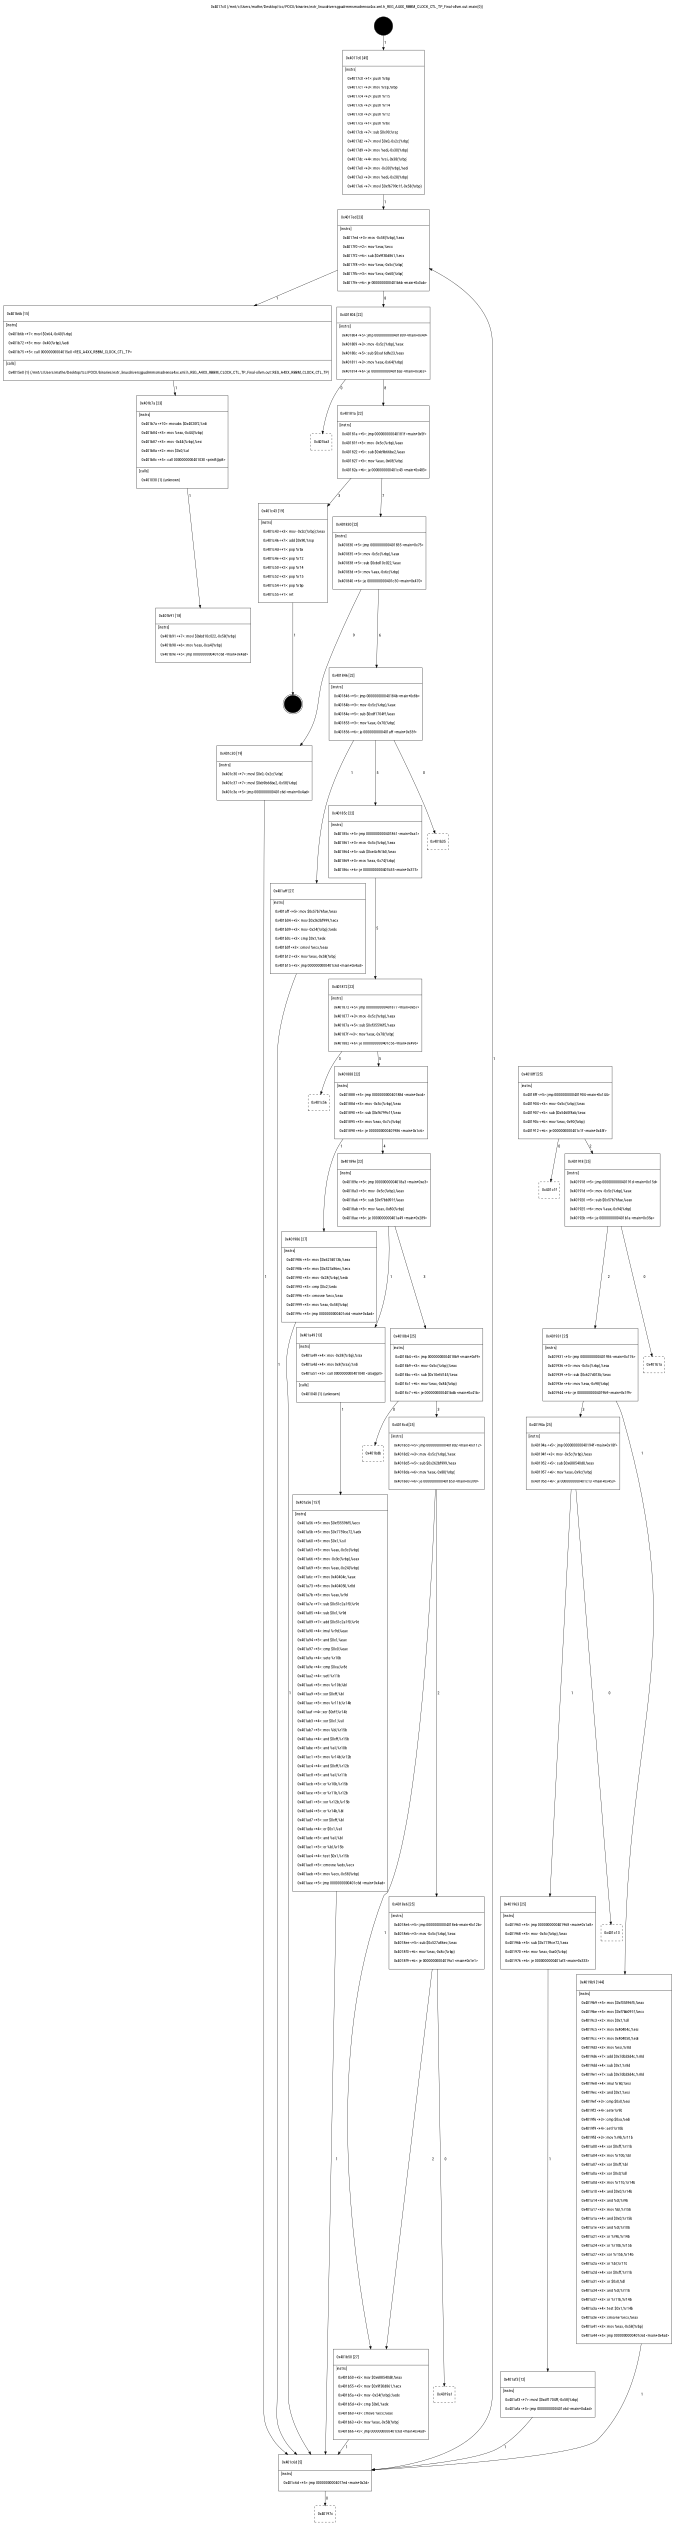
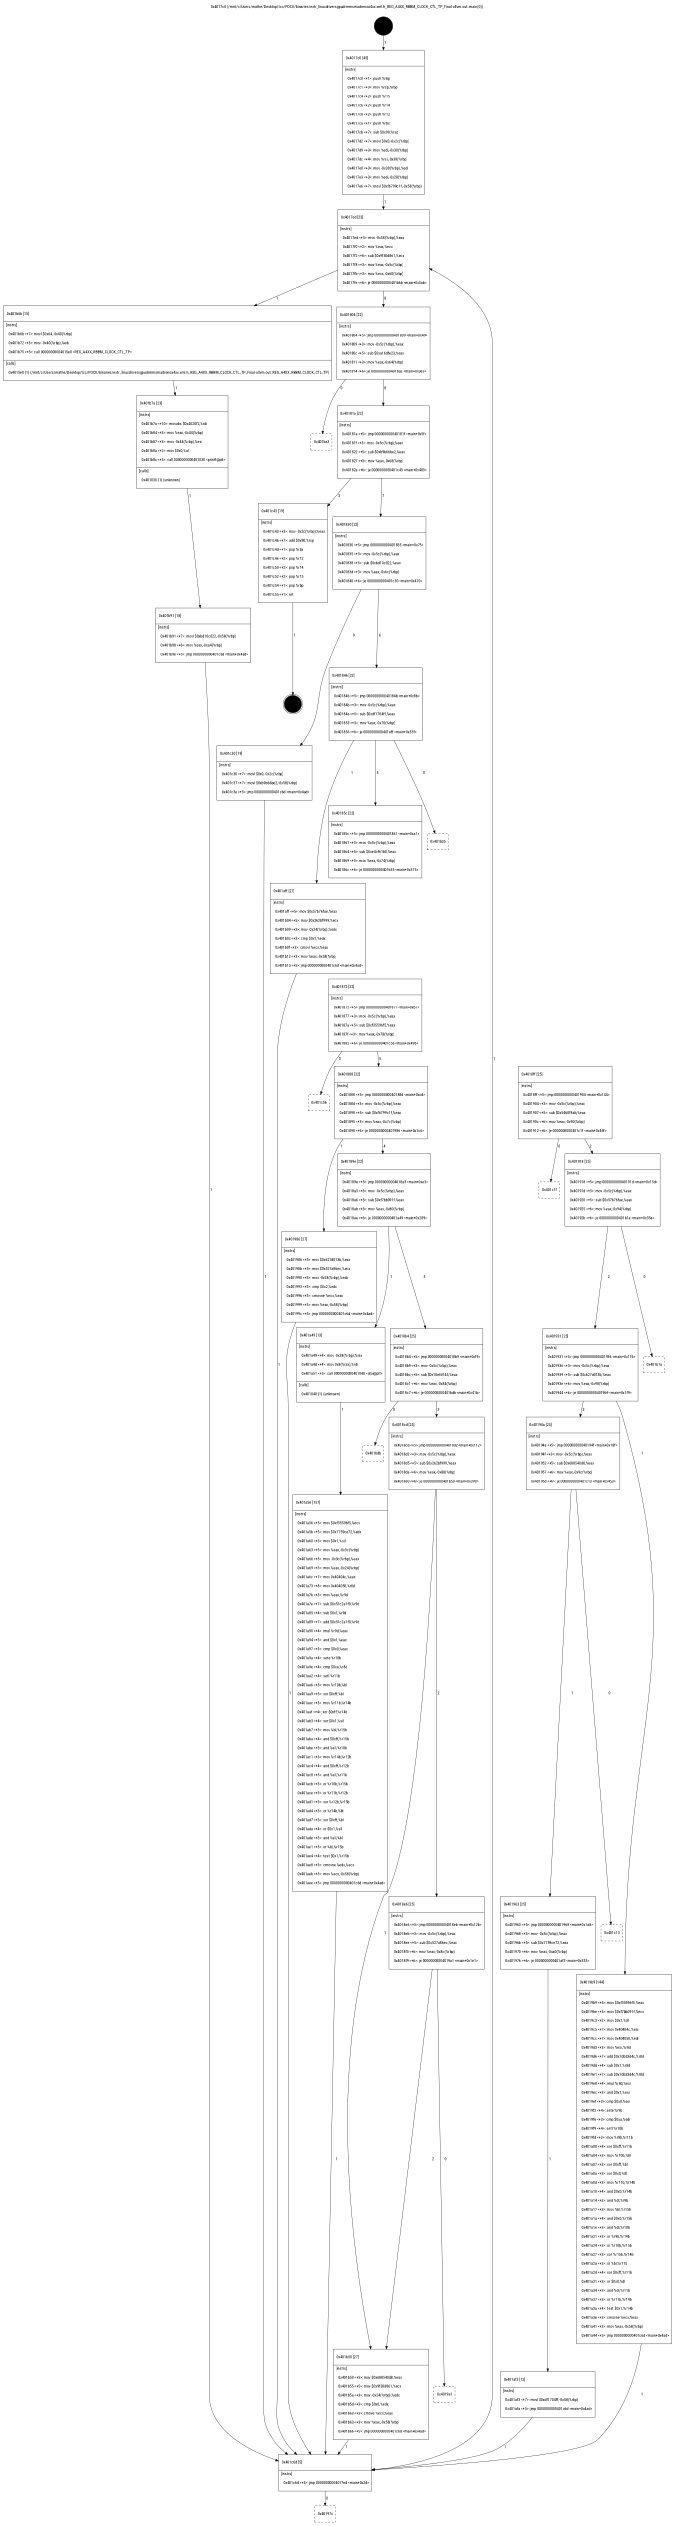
(375, 927) -> none
none -> (209, 1578)
